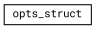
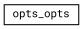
(48, 15) -> (41, 15)
